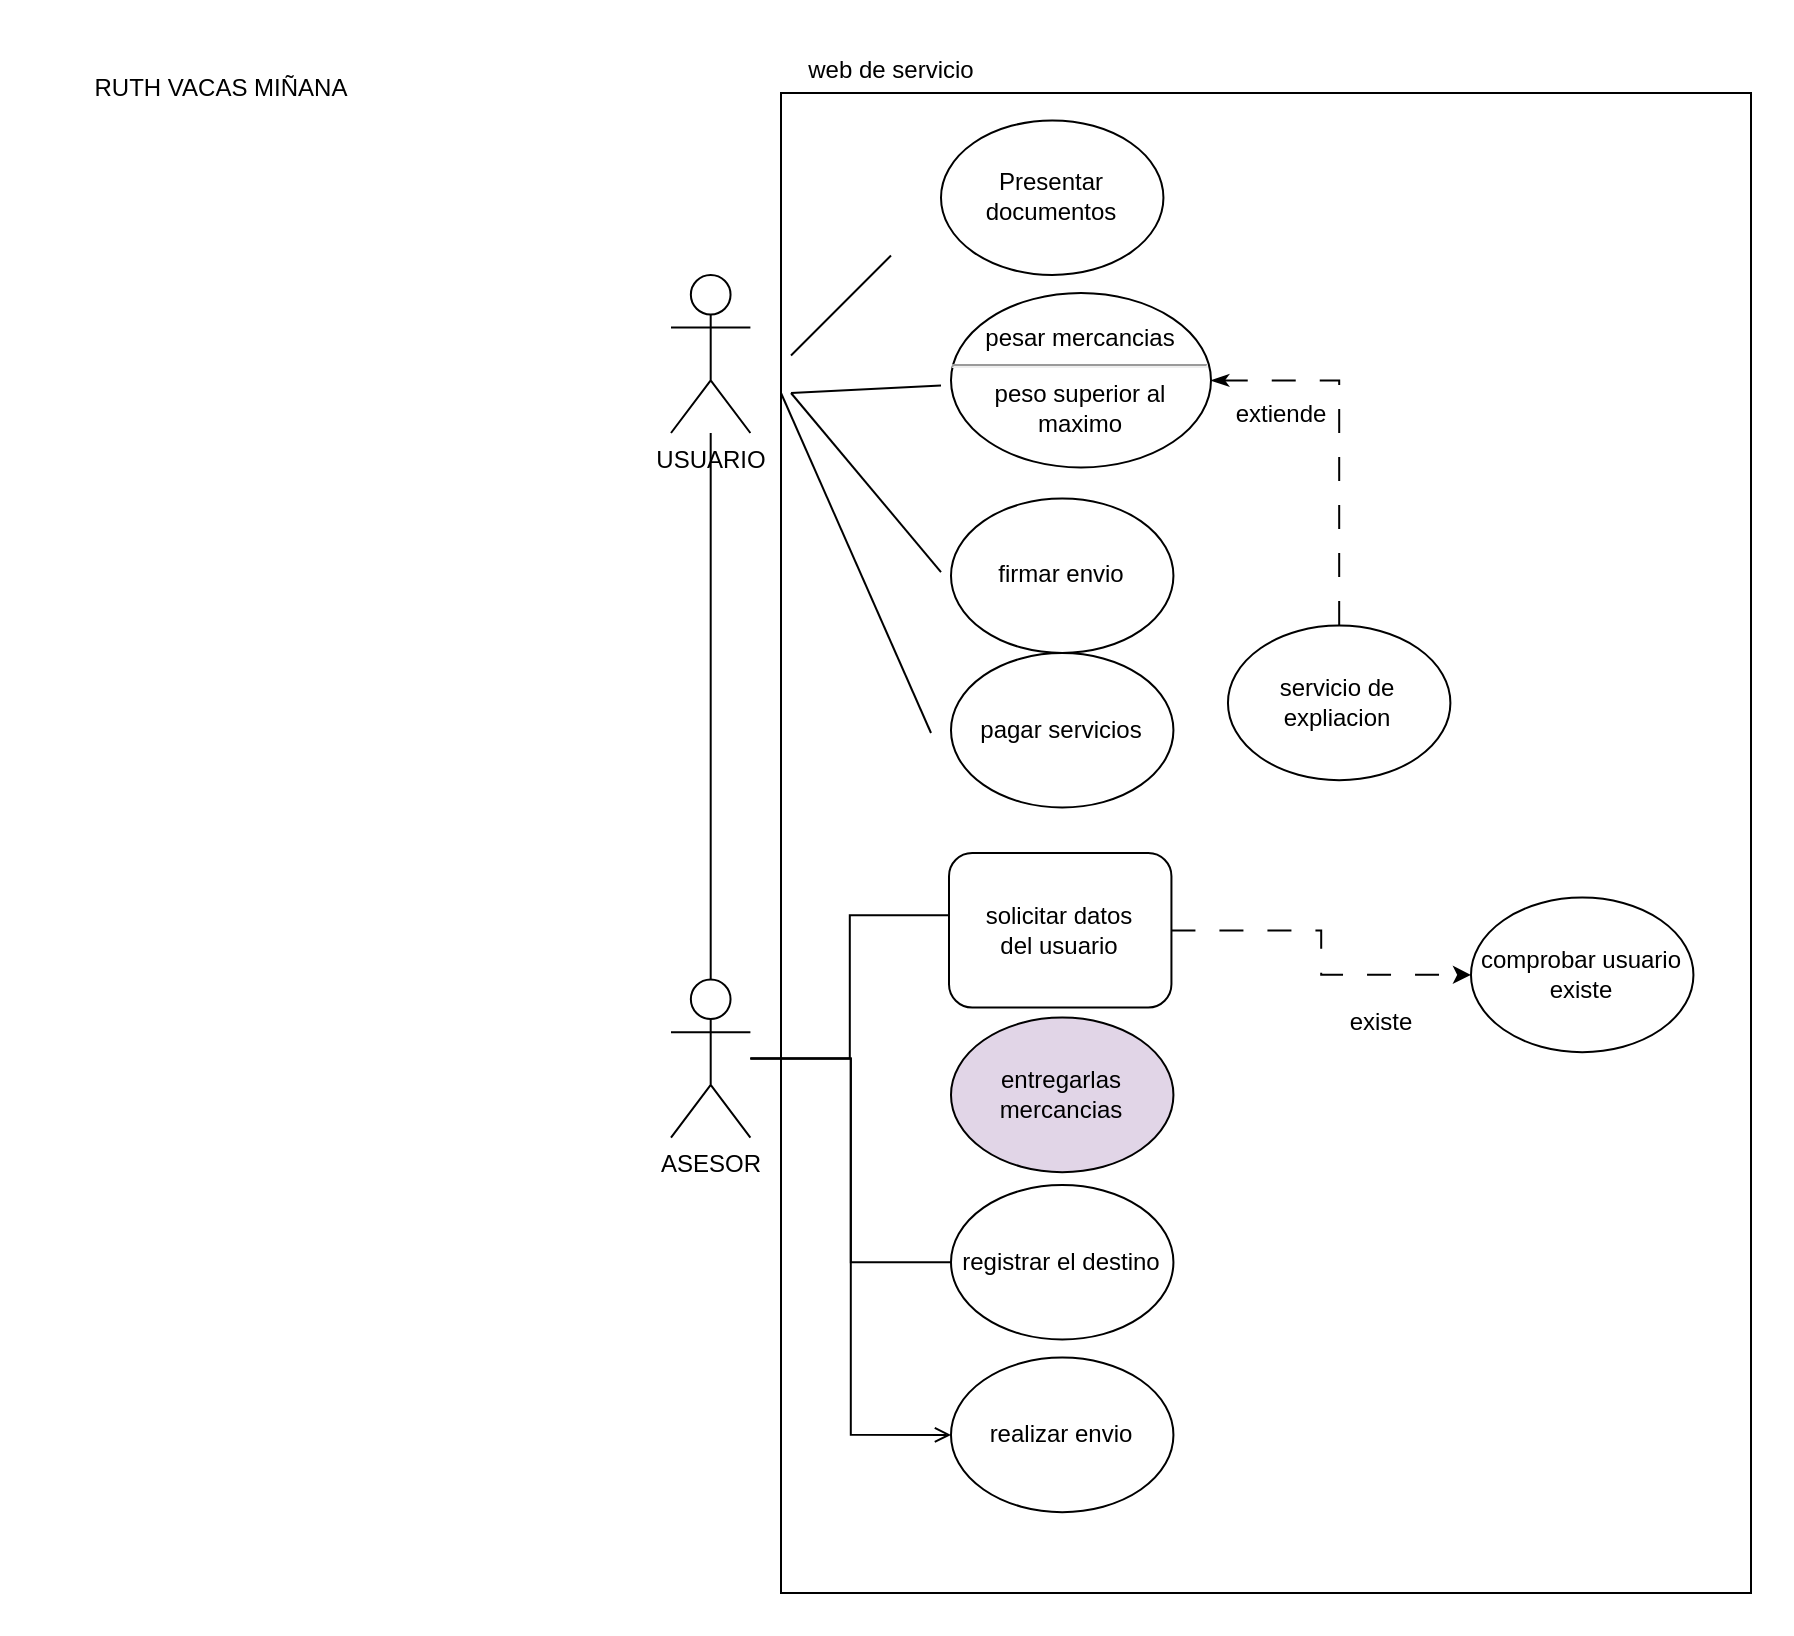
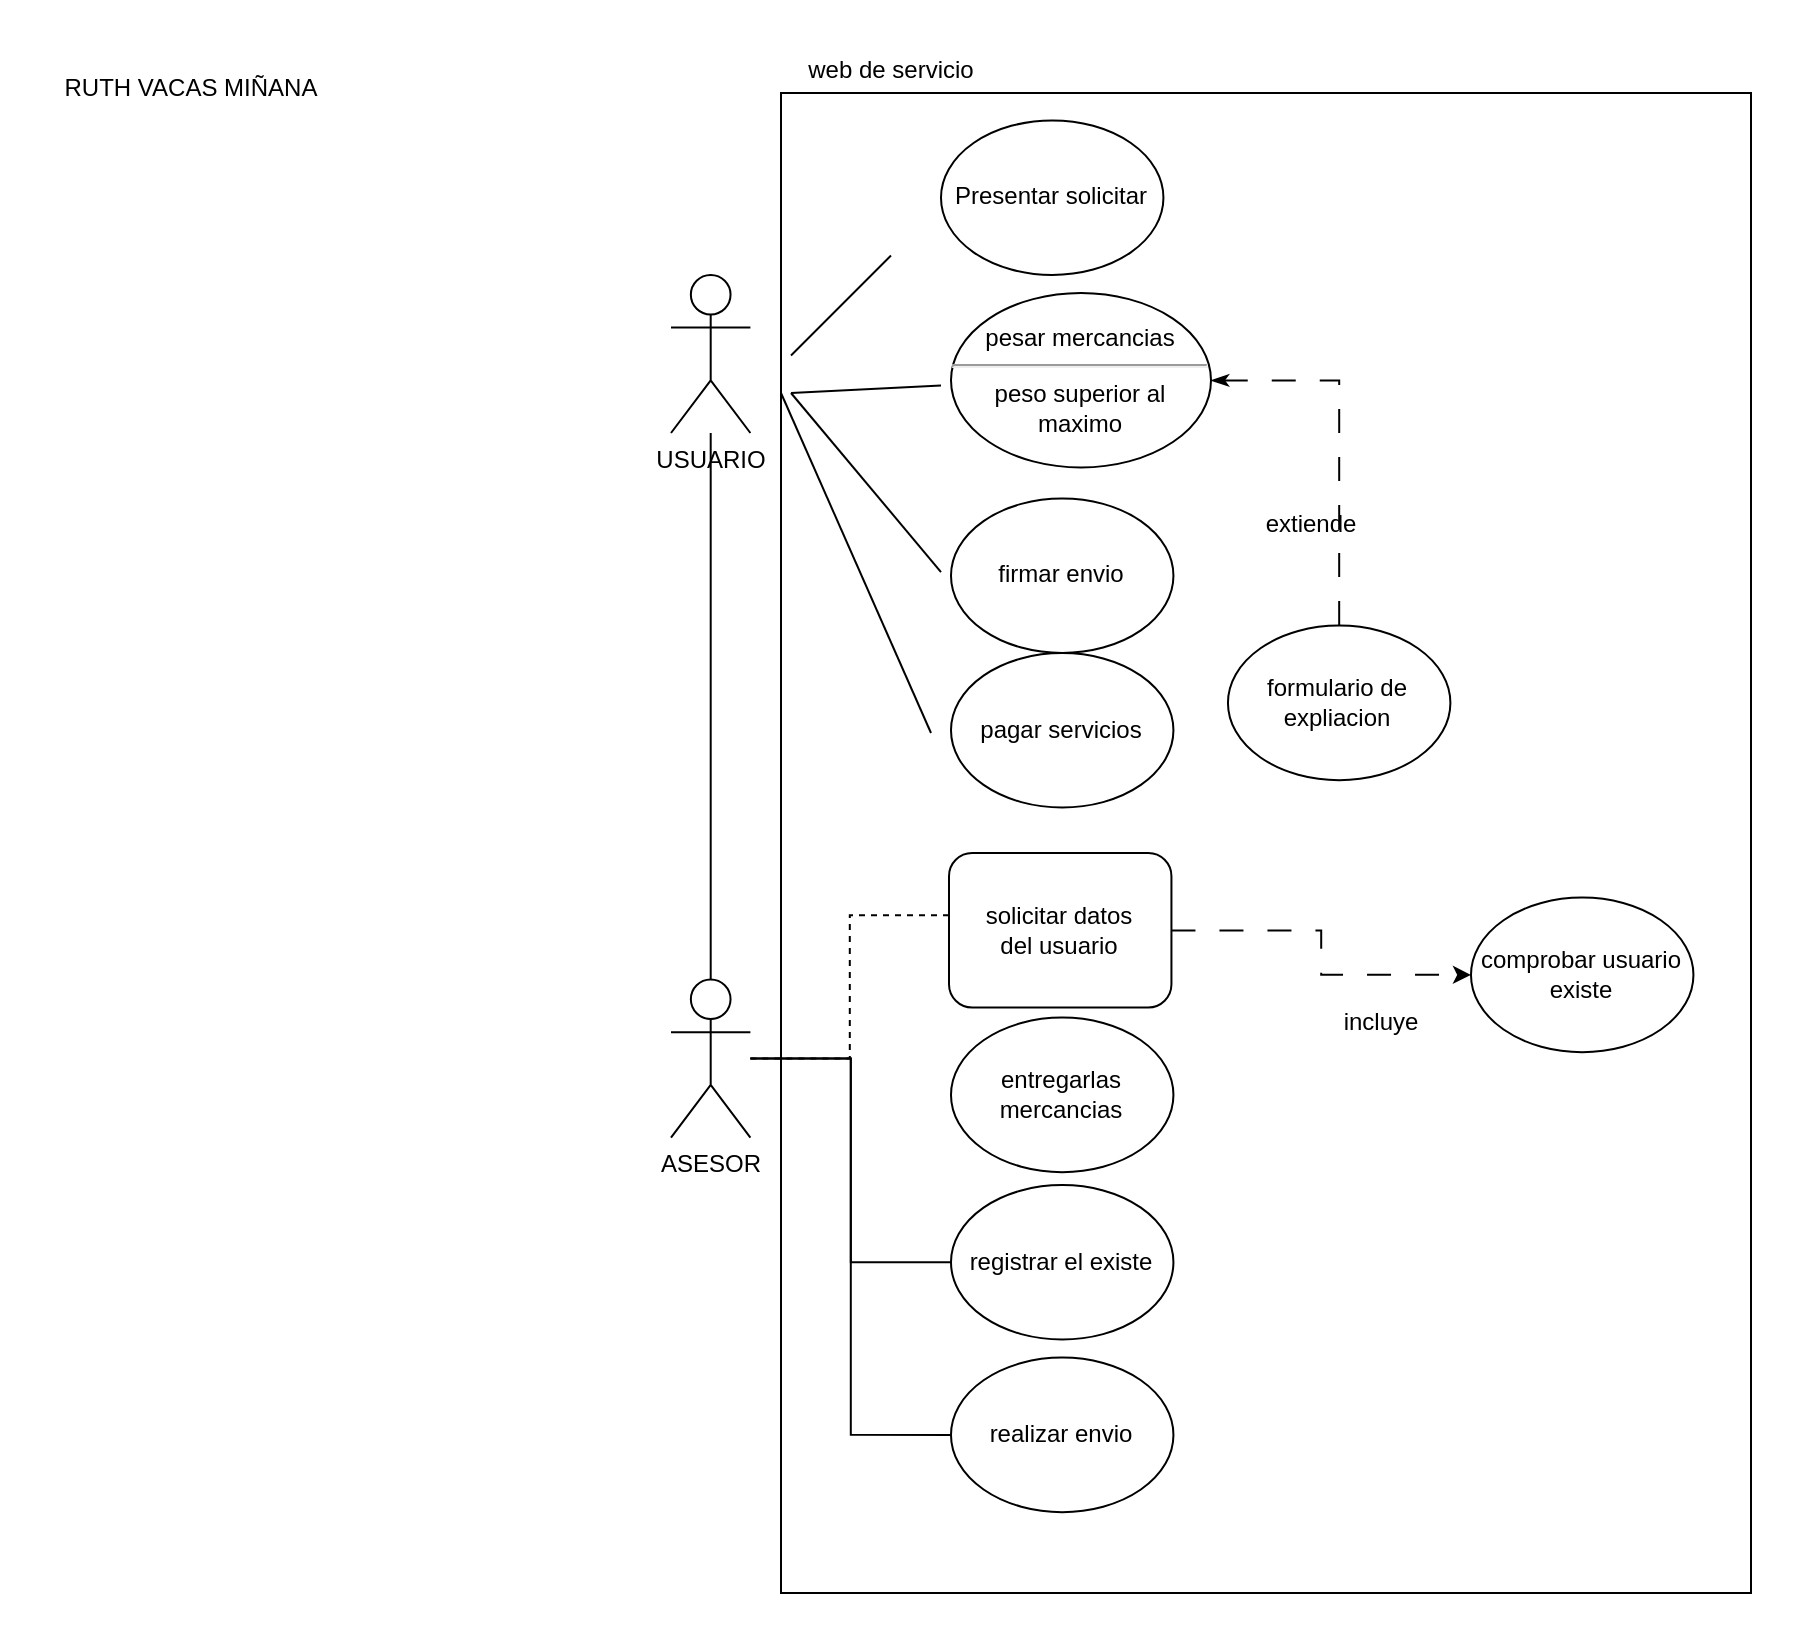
(221, 89) -> (191, 89)
(1052, 197) -> (1052, 197)
(1281, 416) -> (1311, 526)
(1338, 703) -> (1338, 703)
(850, 937) -> (850, 937)
(1382, 1023) -> (1382, 1023)
(1062, 1095) -> (1062, 1095)
(1062, 1263) -> (1062, 1263)
(942, 1435) -> (944, 1435)
